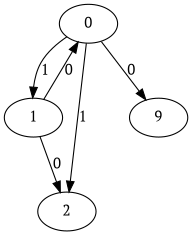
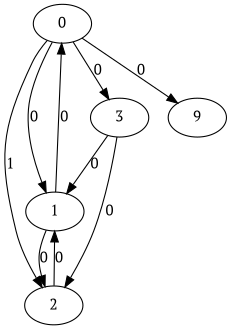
(45, 71) -> (34, 118)
none -> (120, 118)
none -> (54, 264)
